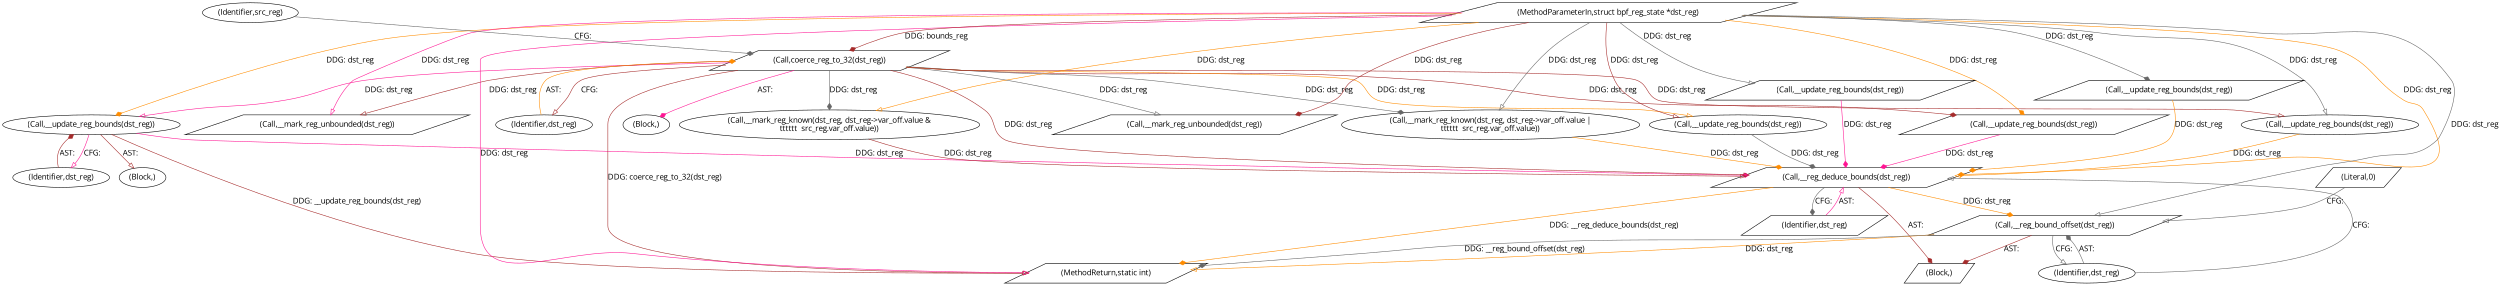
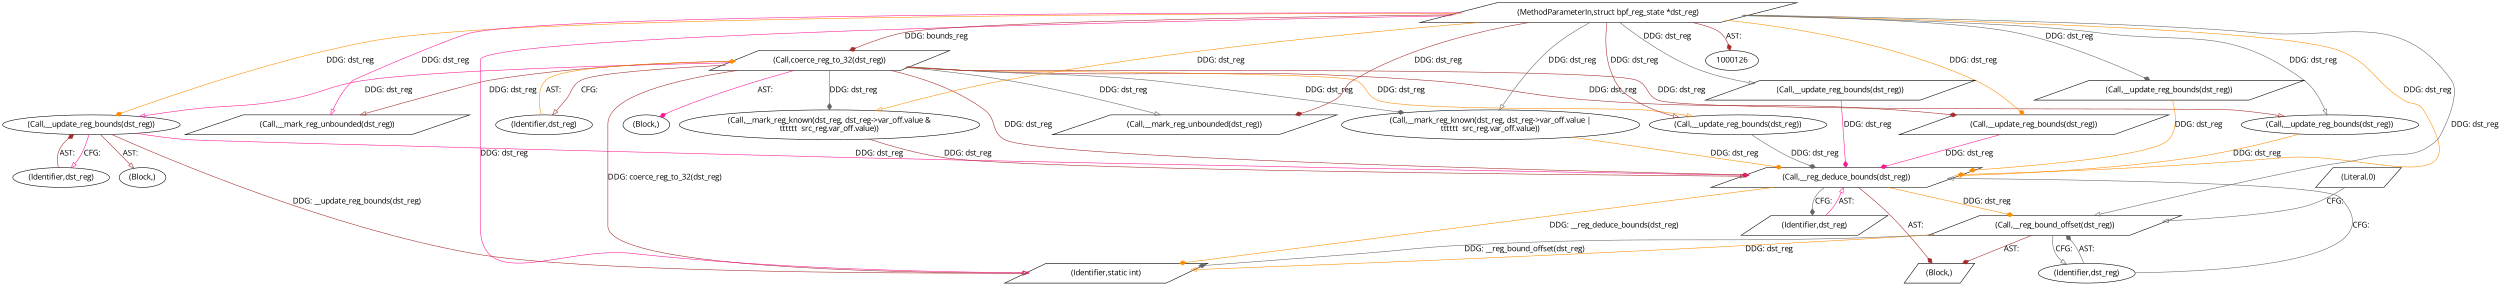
(250, 13) -> none
none -> (1732, 61)
(1106, 273) -> (1106, 273)
